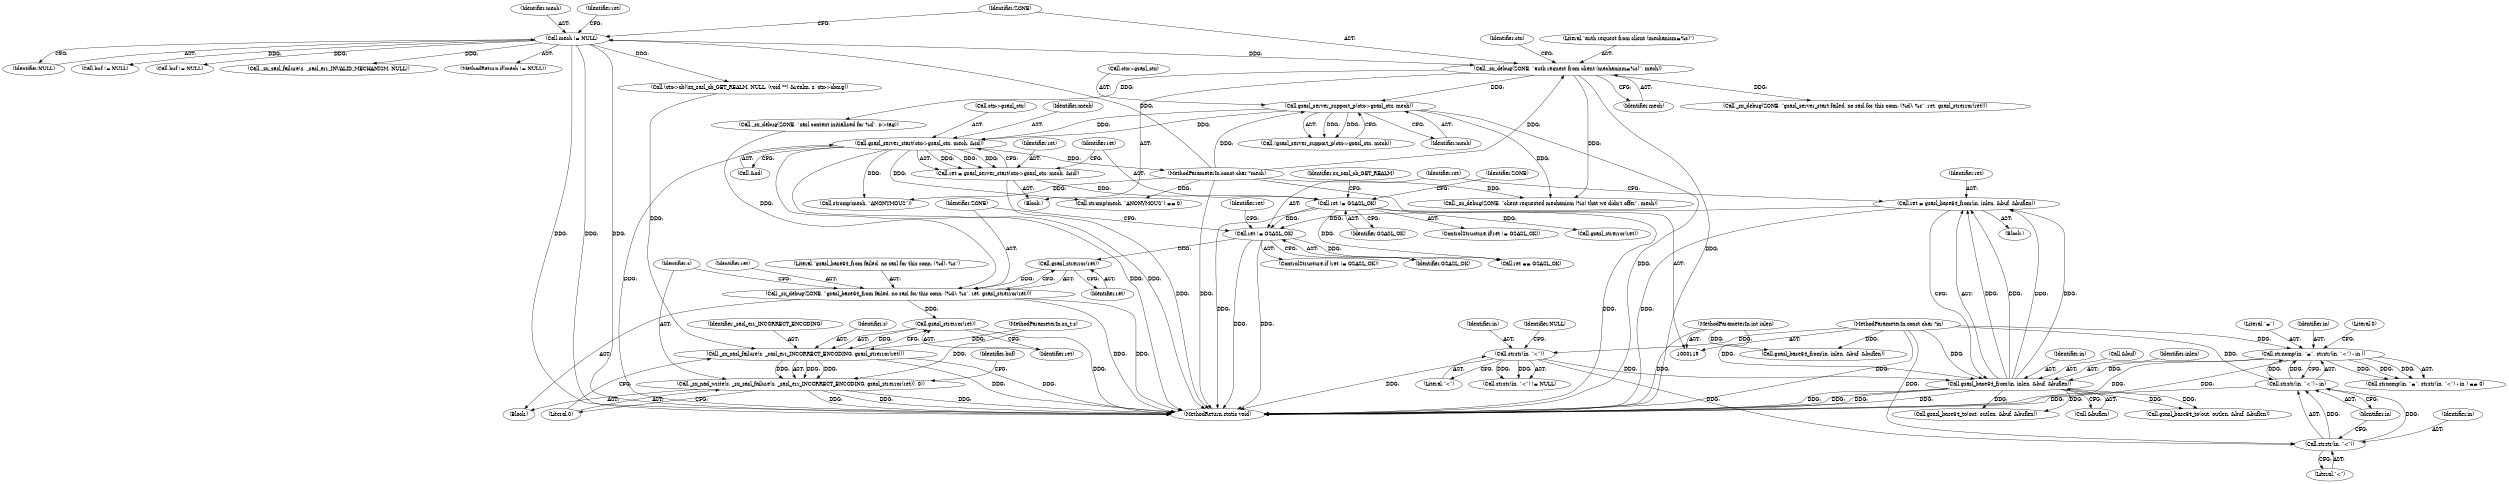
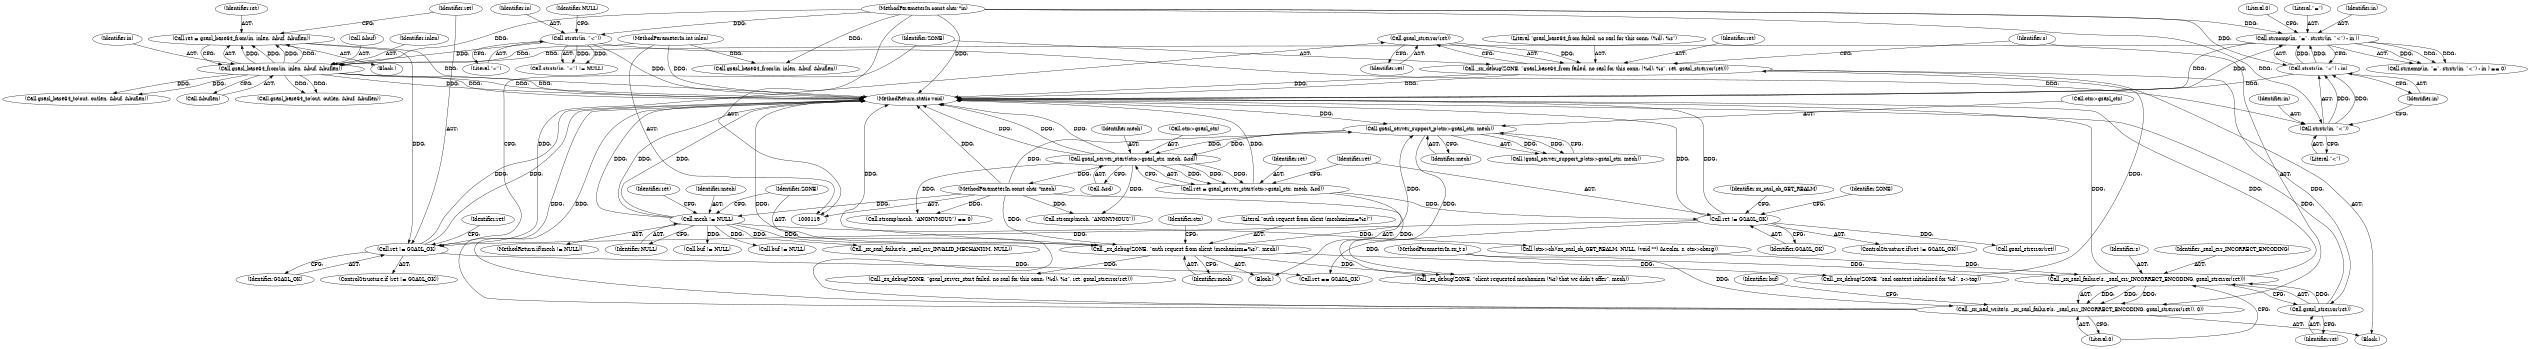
(1628, 304) -> (1171, 107)
